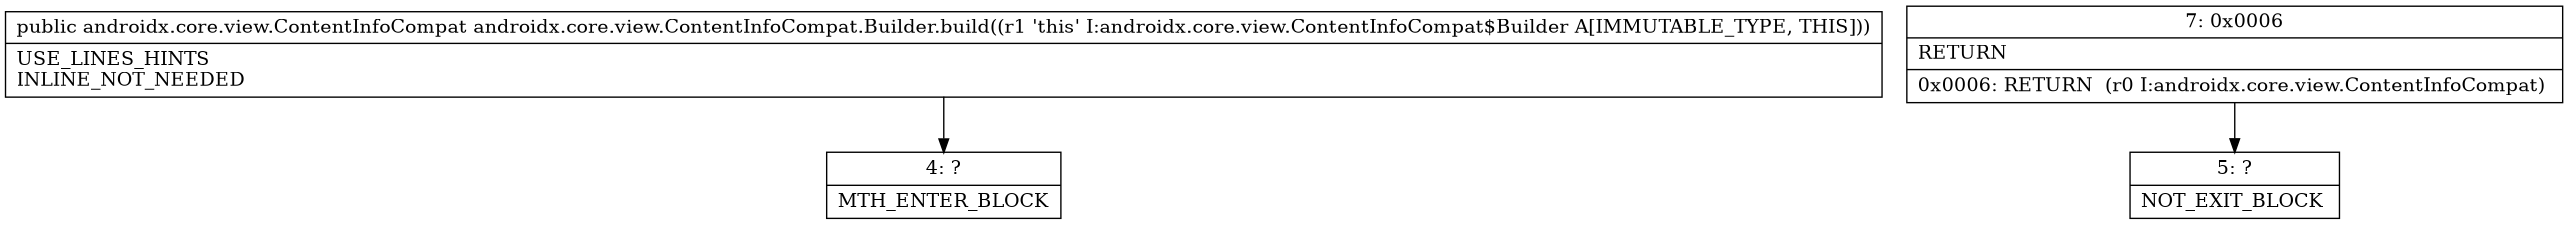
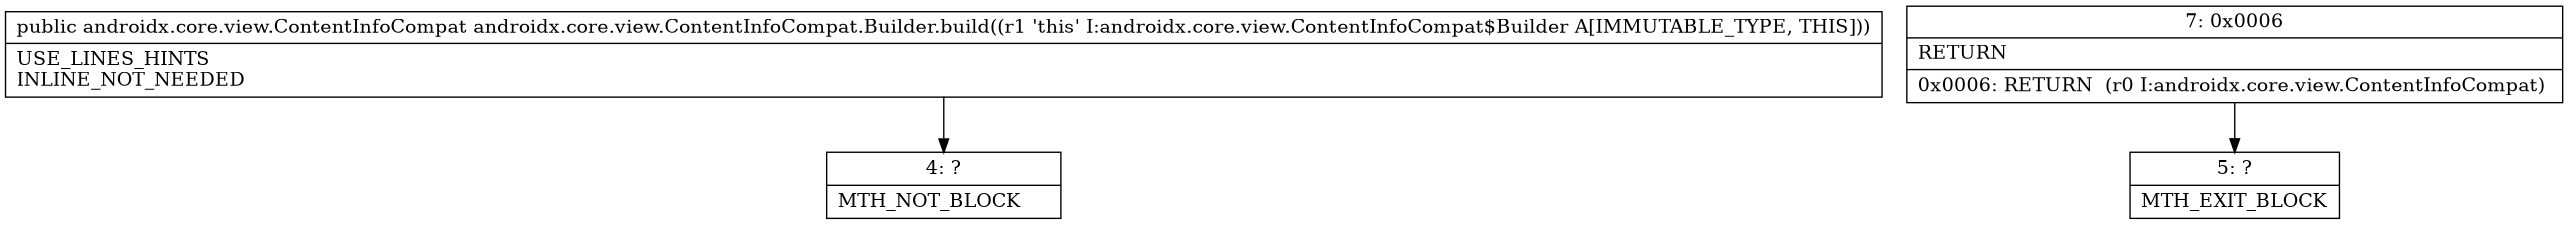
(944, 201) -> (929, 201)
(2233, 201) -> (2235, 201)
